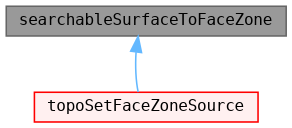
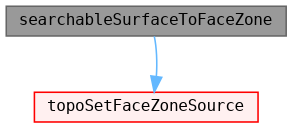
(136, 72) -> (157, 56)
